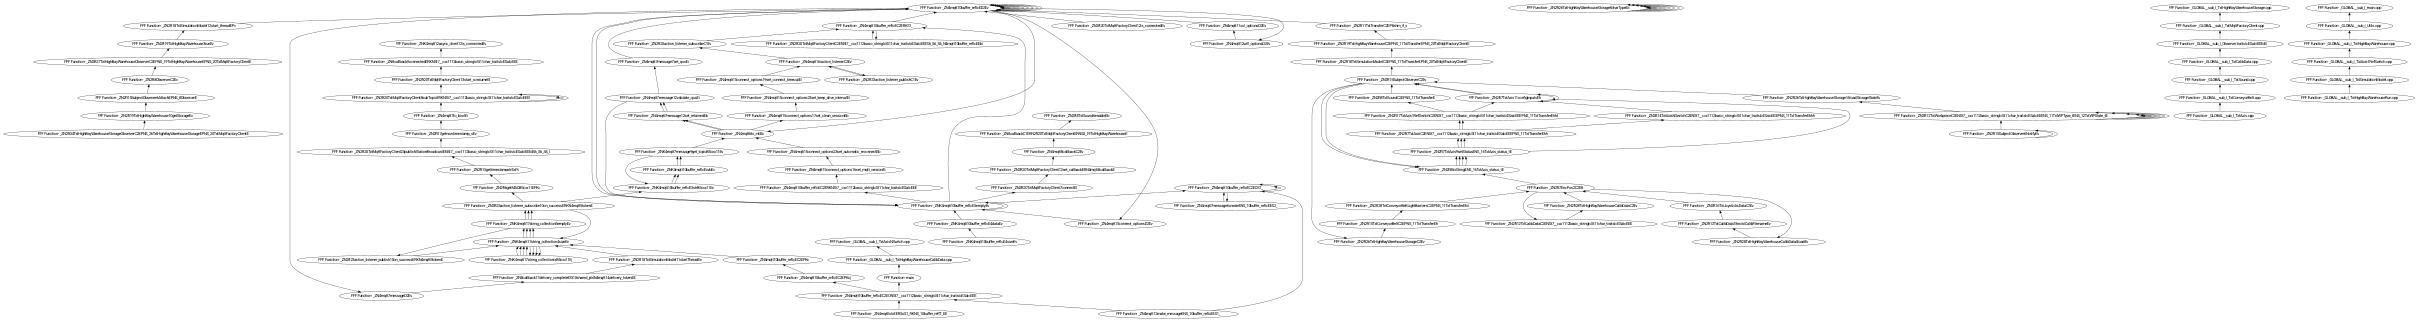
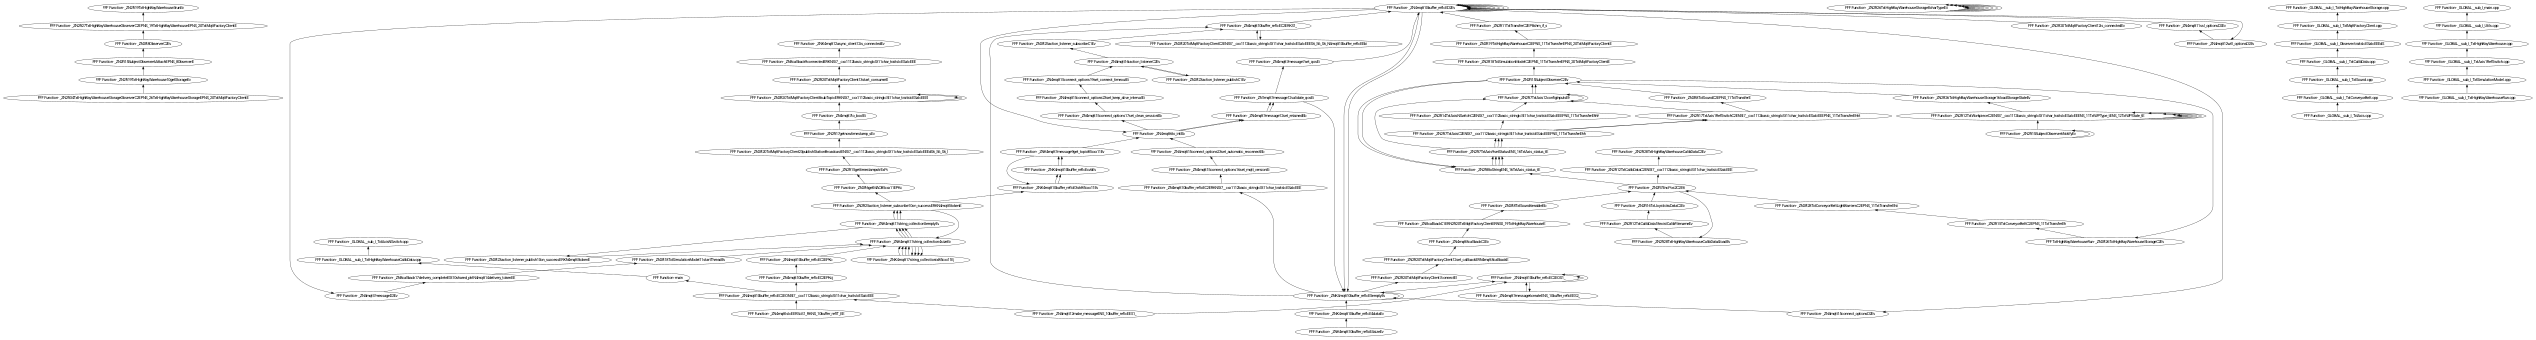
(188, 26) -> none
(660, 98) -> (1274, 98)
(1505, 98) -> (1534, 98)
(1574, 198) -> (1585, 197)
(1379, 242) -> (2105, 242)
